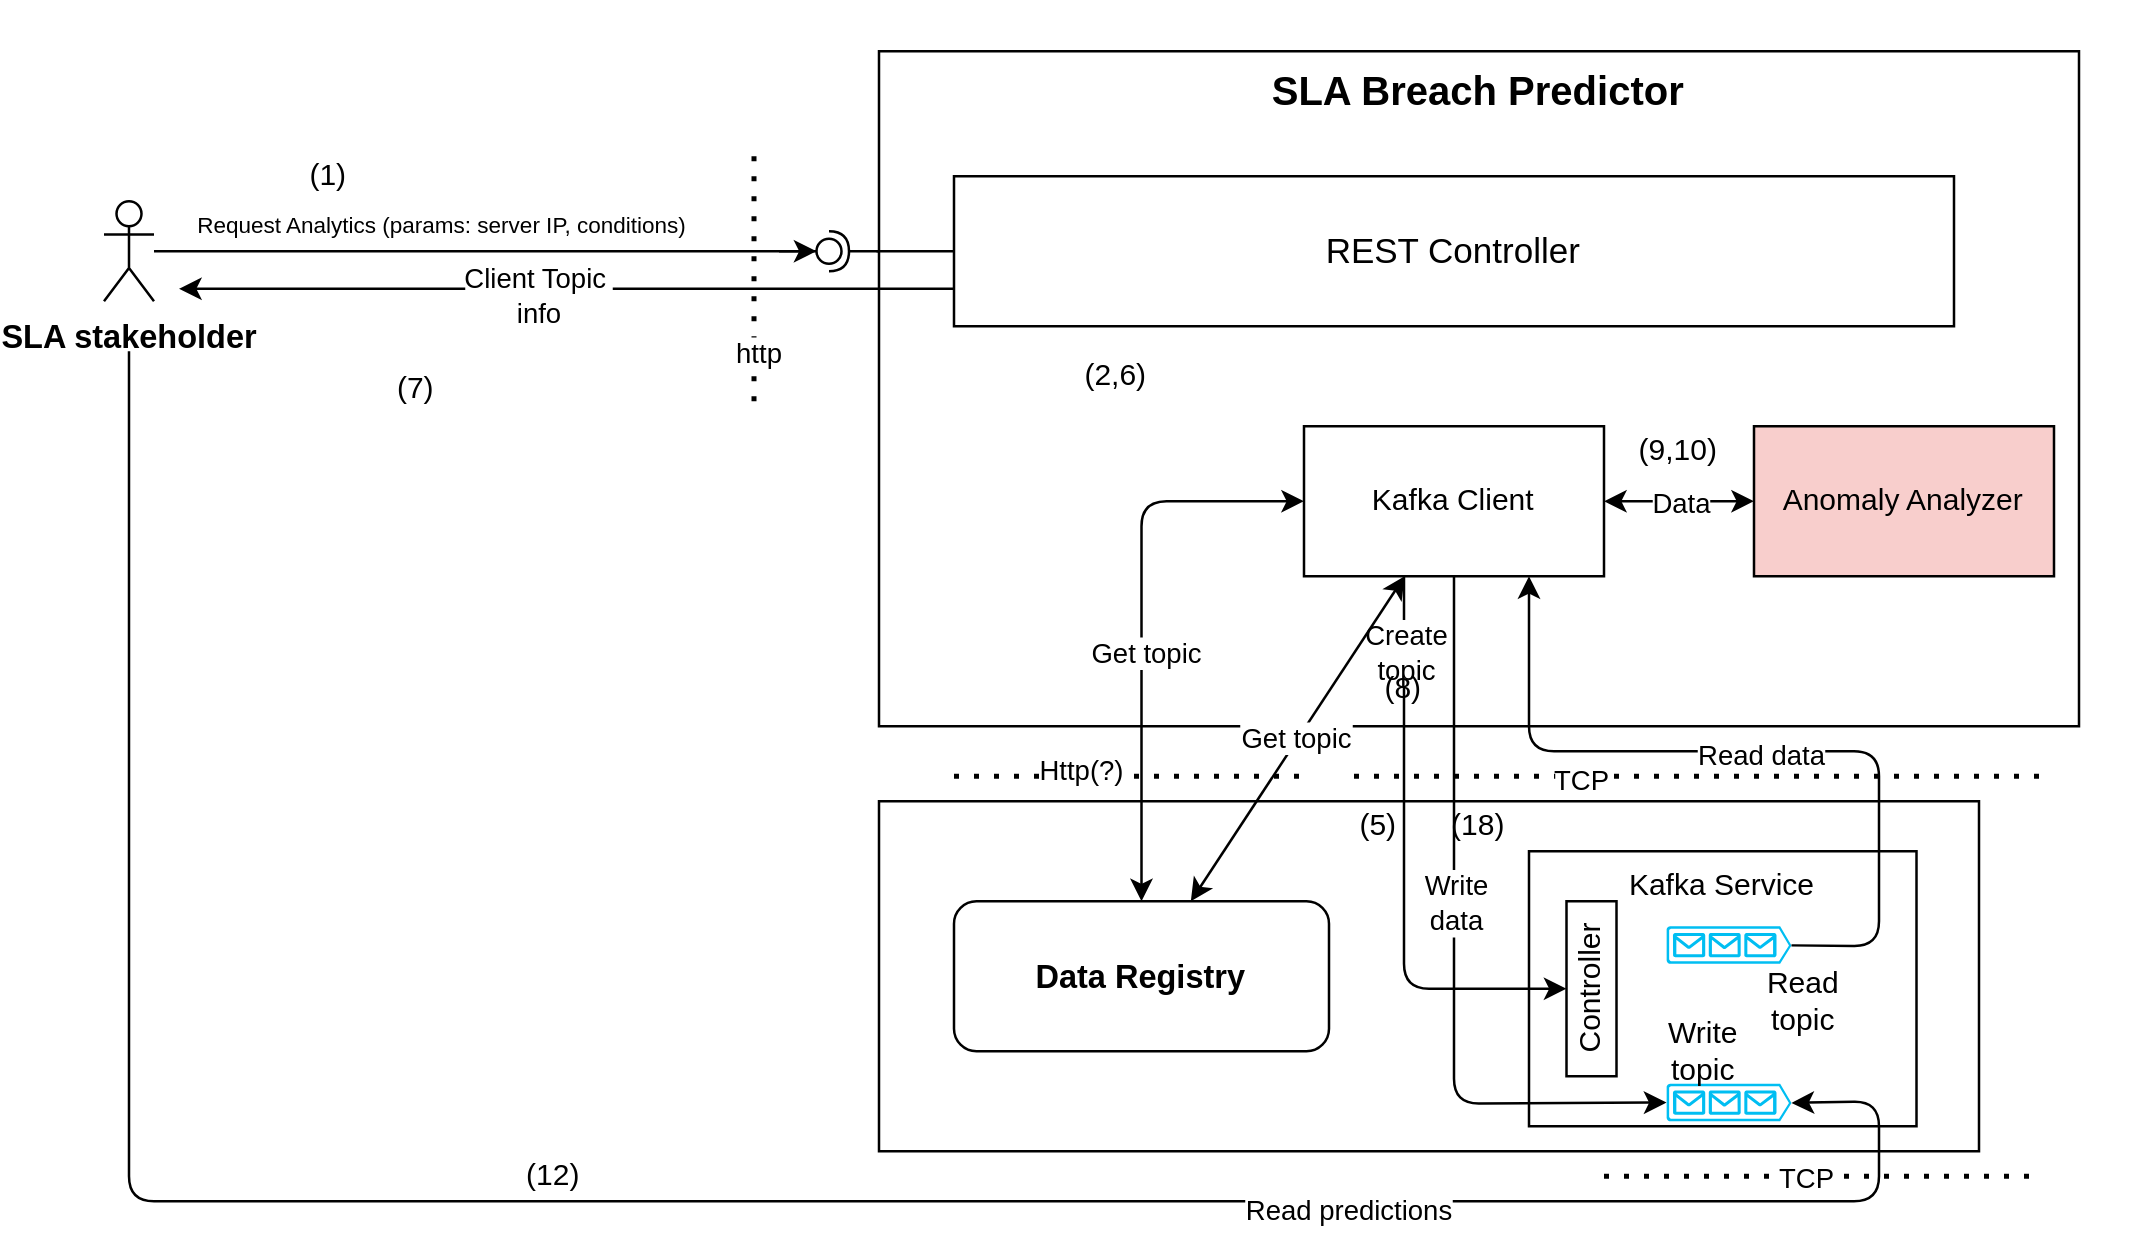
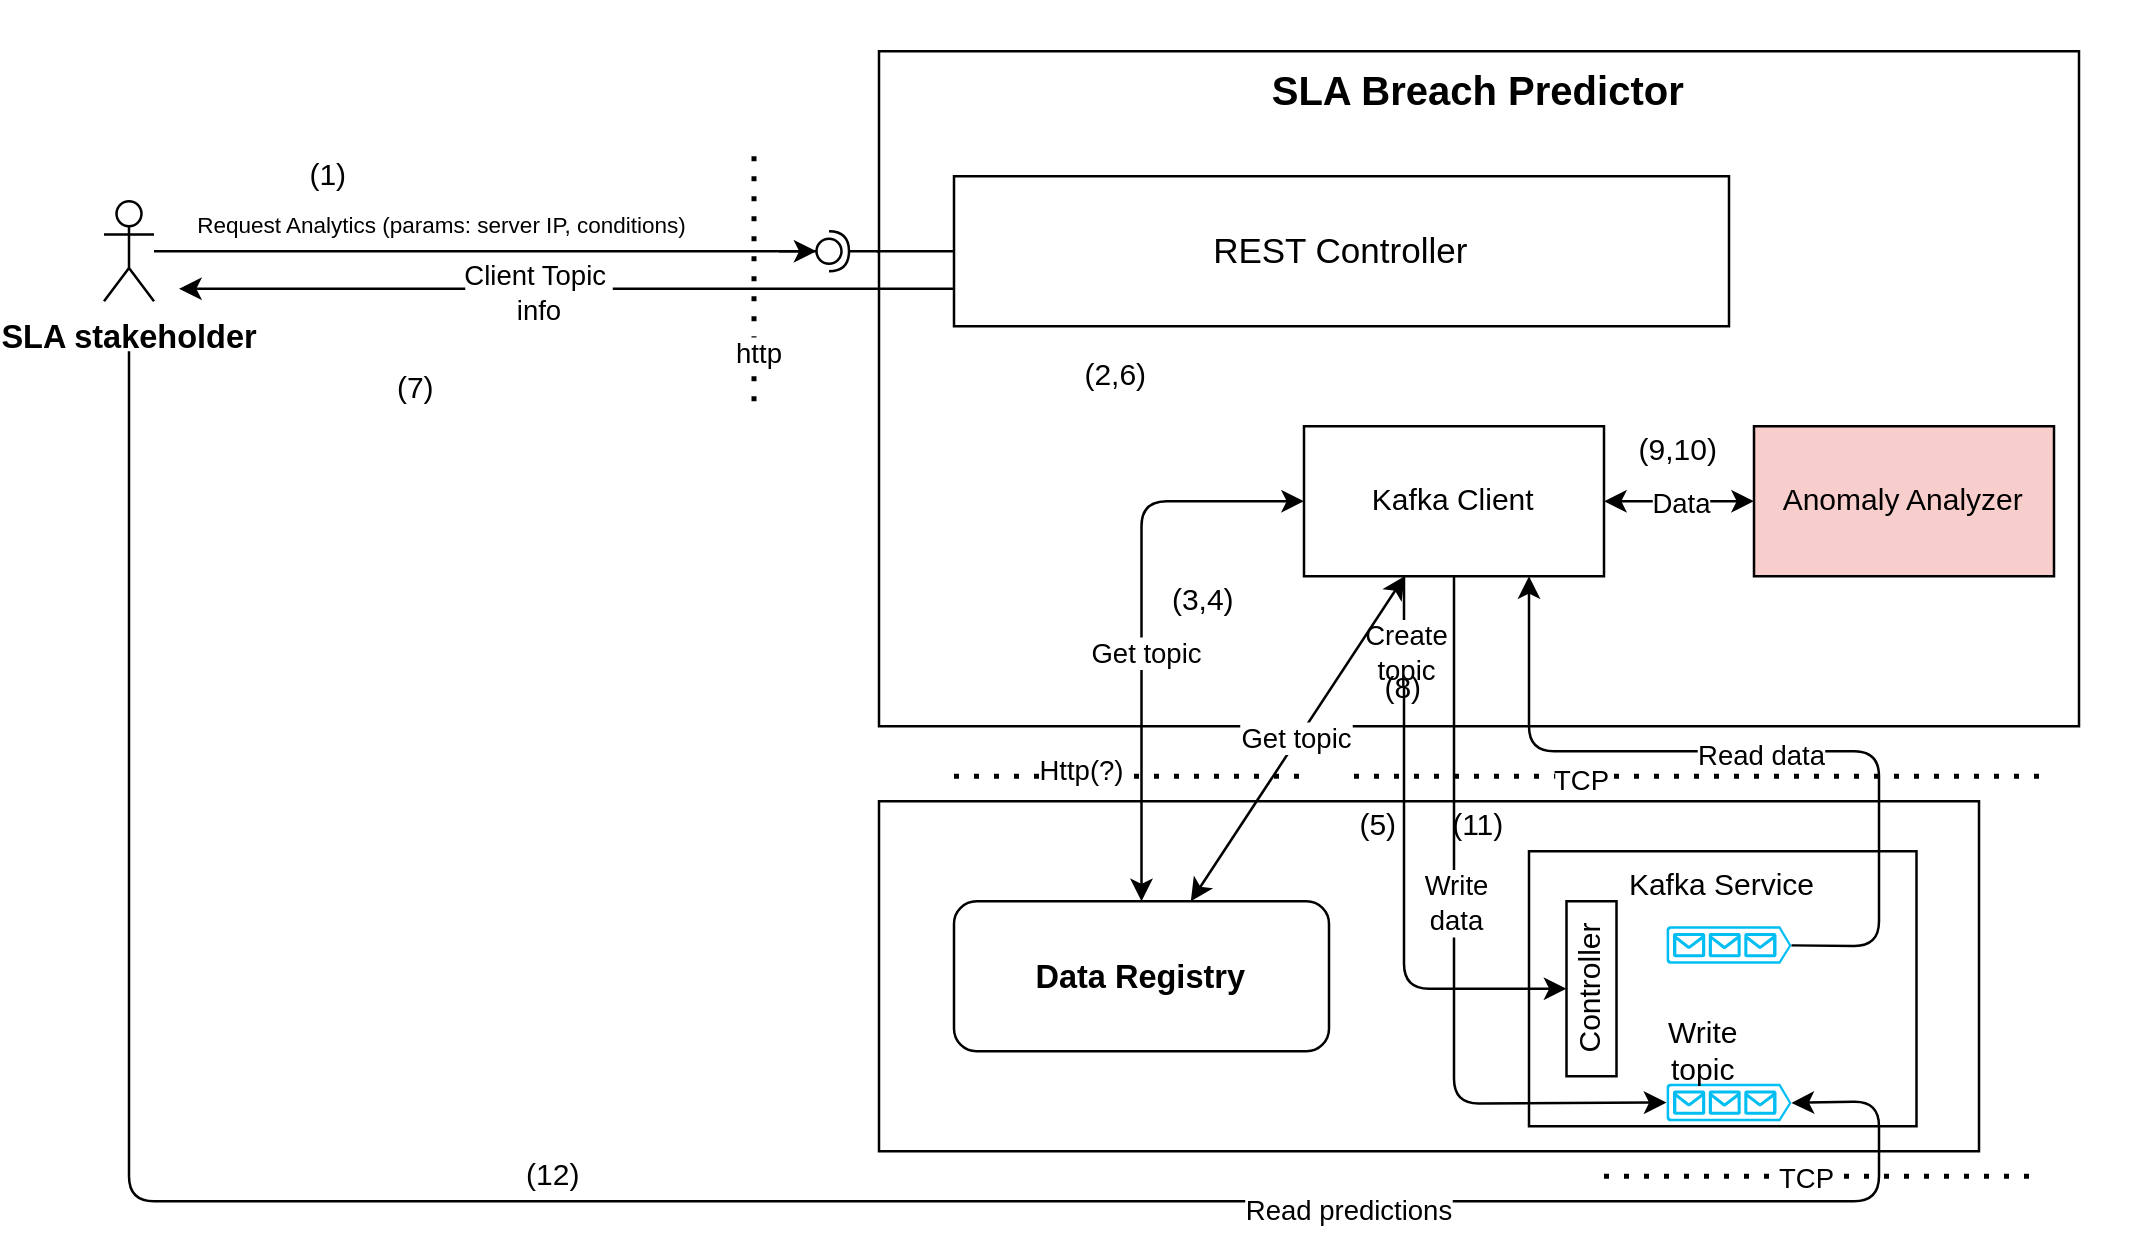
(1454, 251) -> (1341, 251)
none -> (1204, 601)
(1479, 826) -> (1479, 826)
(1804, 1001) -> none
